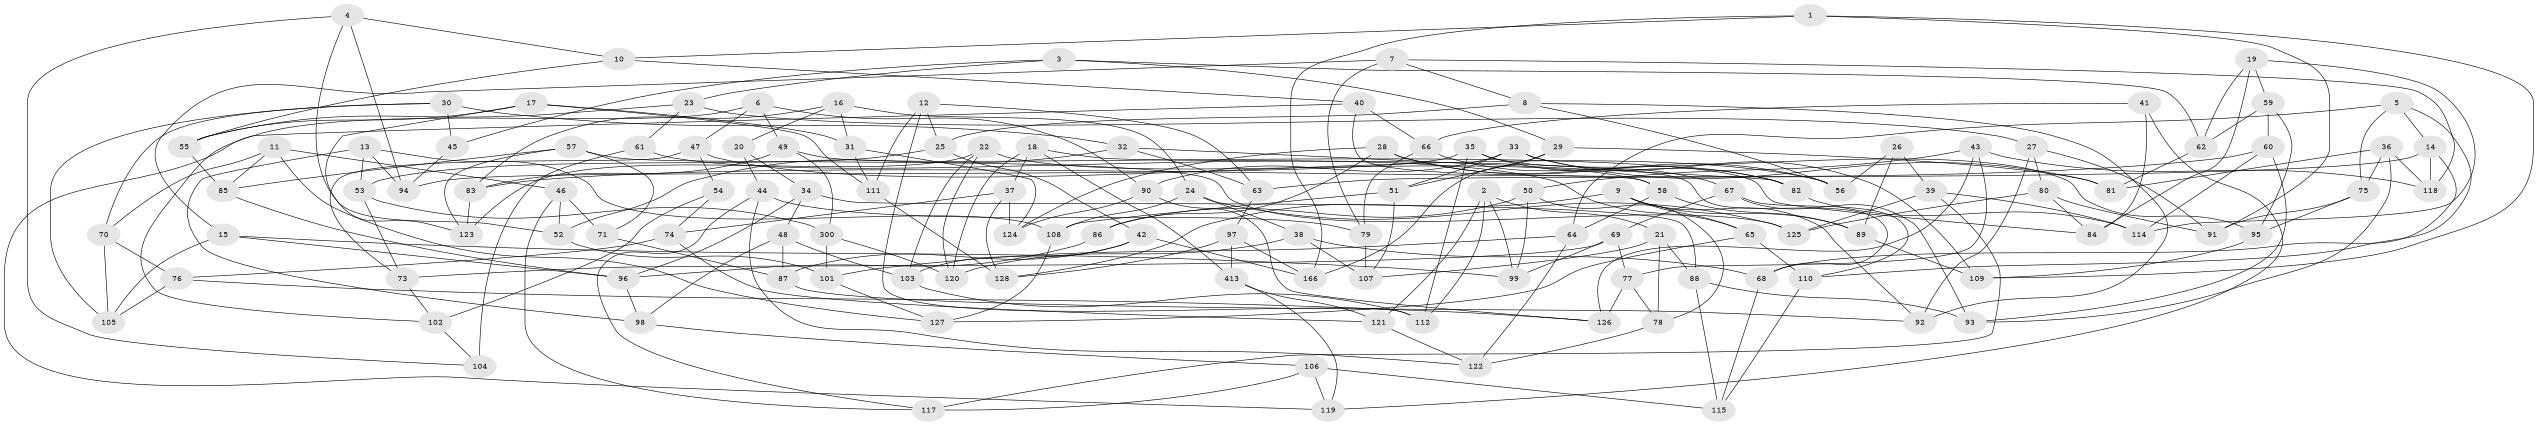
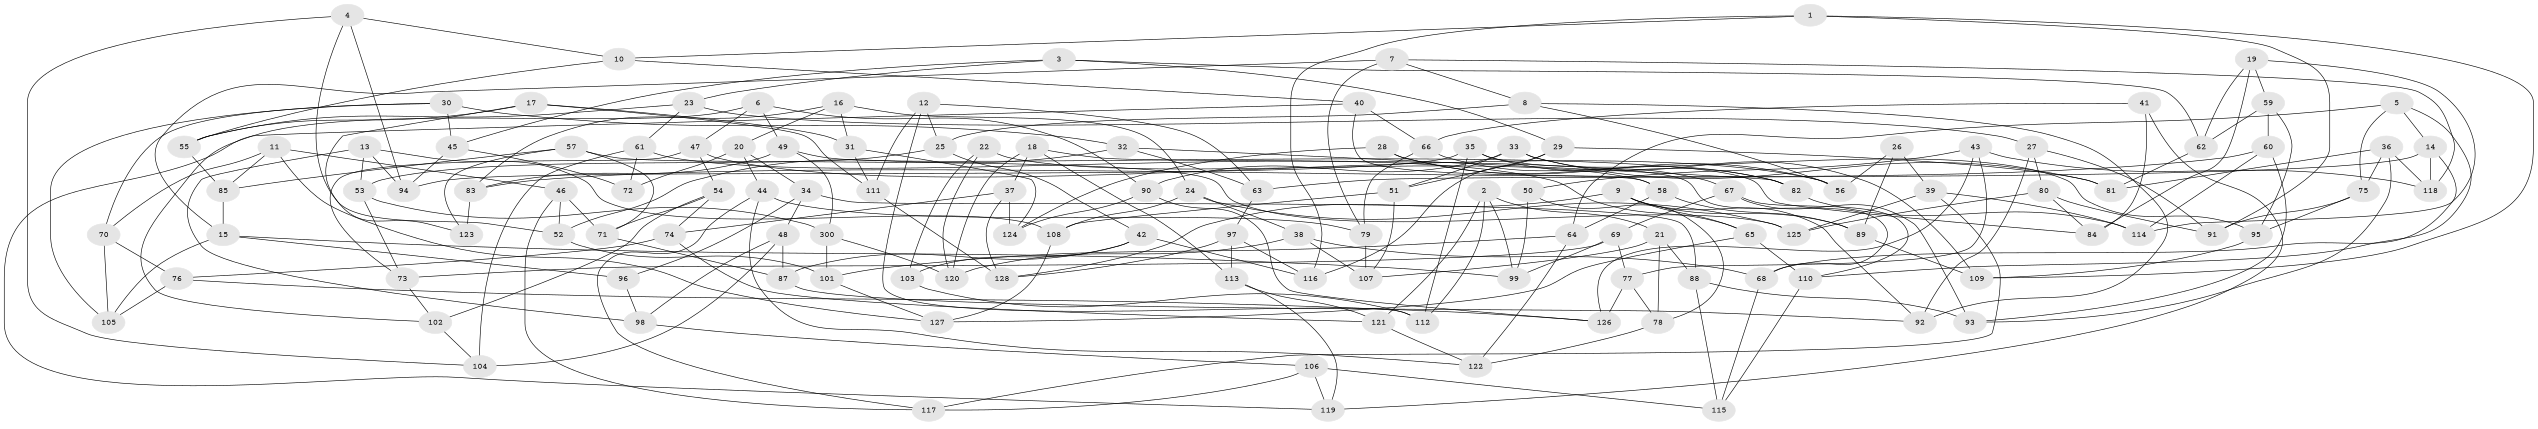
(613, 168) -> none
none -> (628, 191)
none -> (647, 217)
(1098, 235) -> none
(429, 249) -> (223, 213)
(844, 259) -> (650, 338)
(1232, 279) -> (1232, 279)
(1310, 279) -> (1310, 279)
